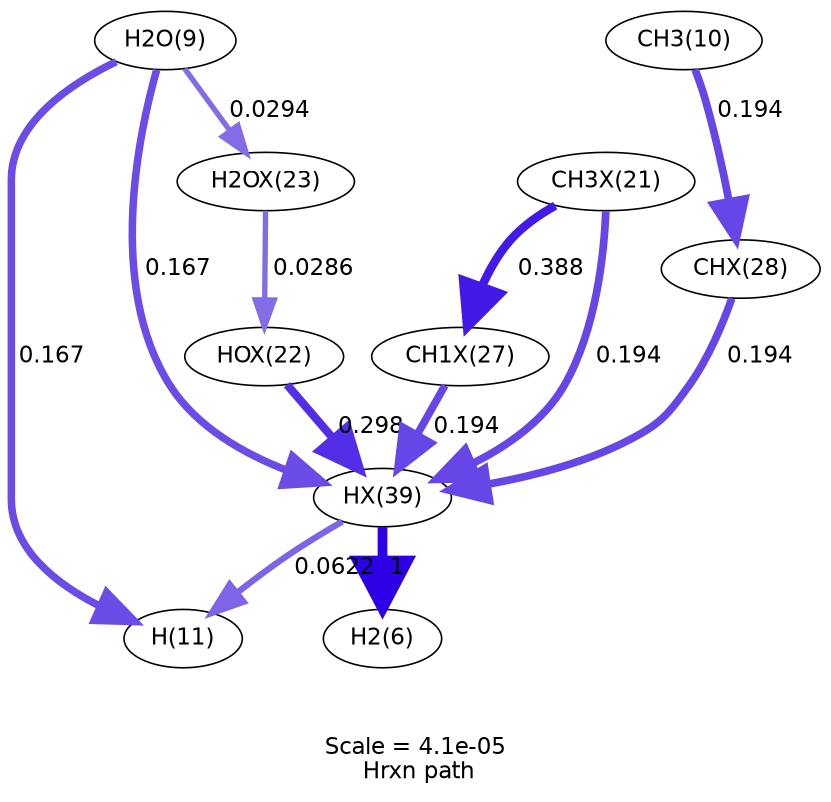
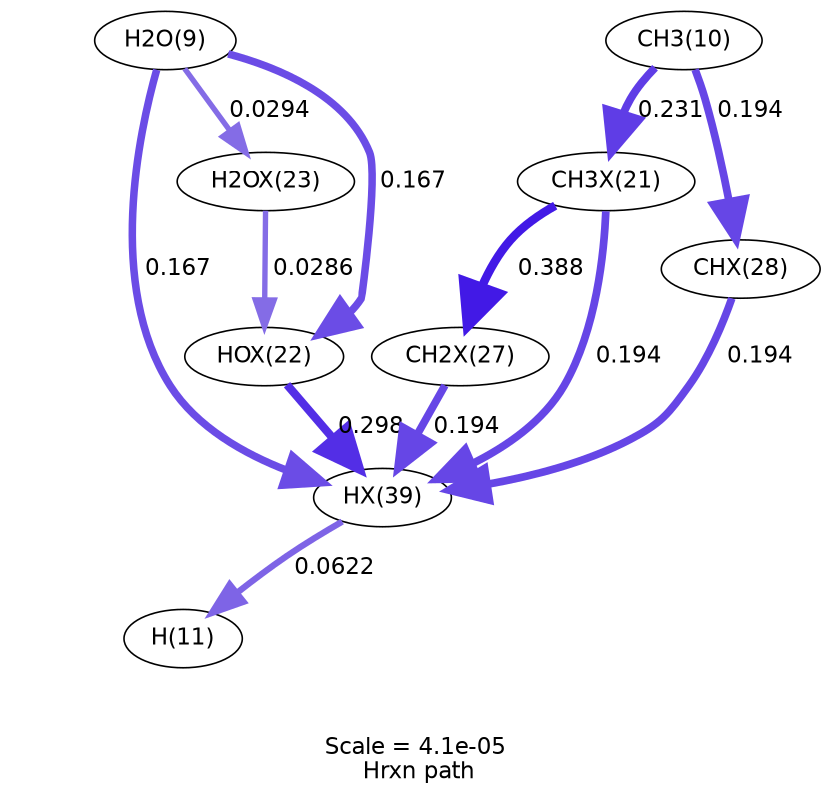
none -> (637, 89)
(11, 330) -> (367, 147)
(460, 357) -> (460, 357)
(383, 639) -> none
